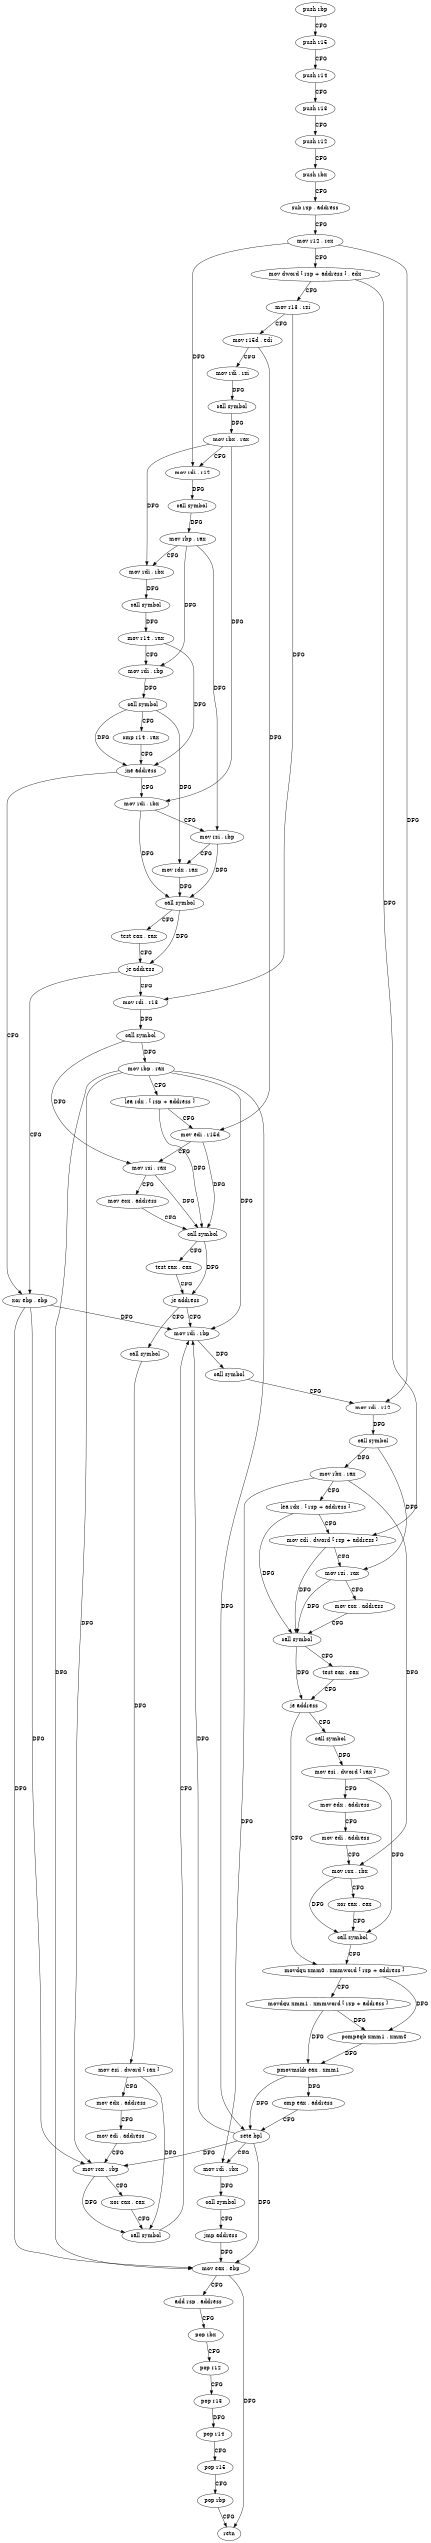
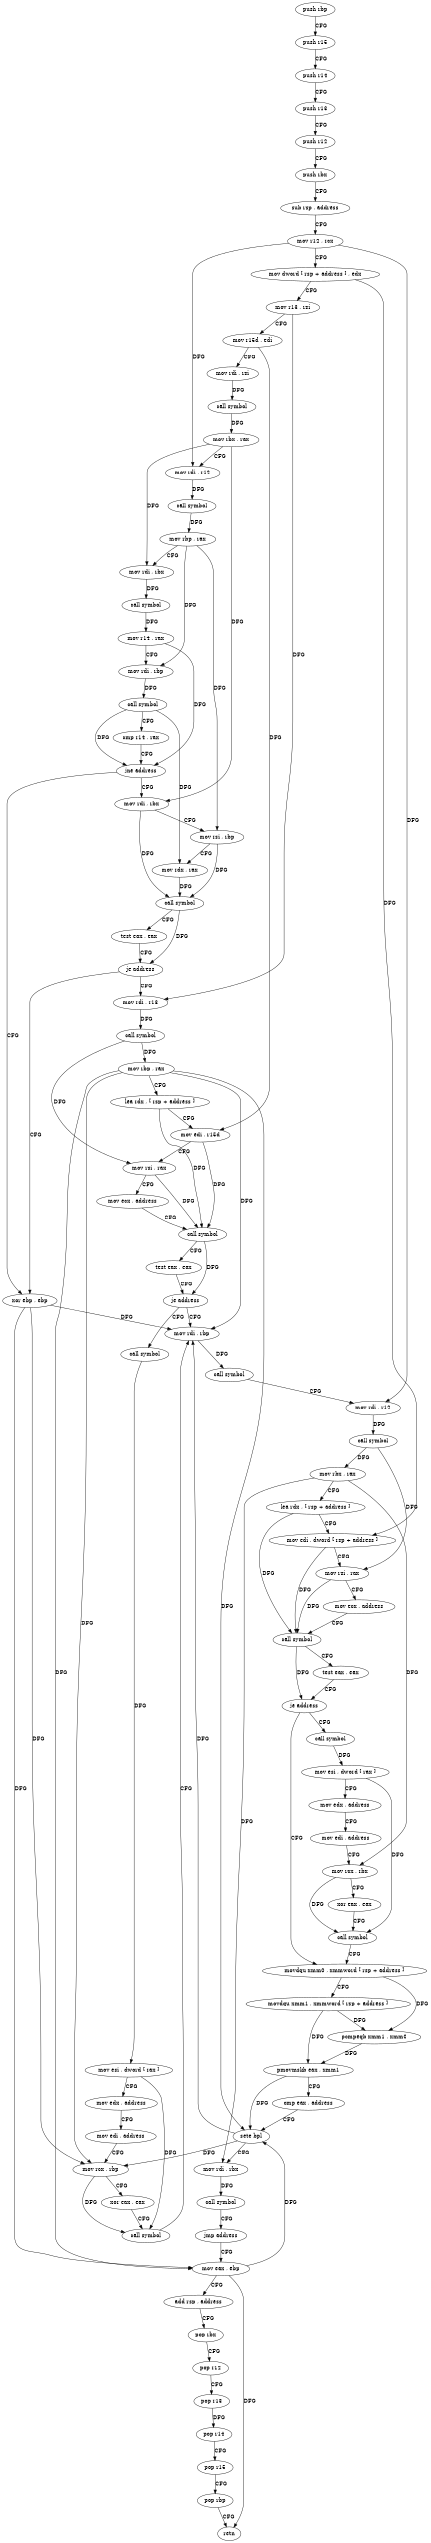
(315, 2087) -> (315, 2087)
(259, 2206) -> (285, 2212)
(227, 2252) -> (227, 2252)
